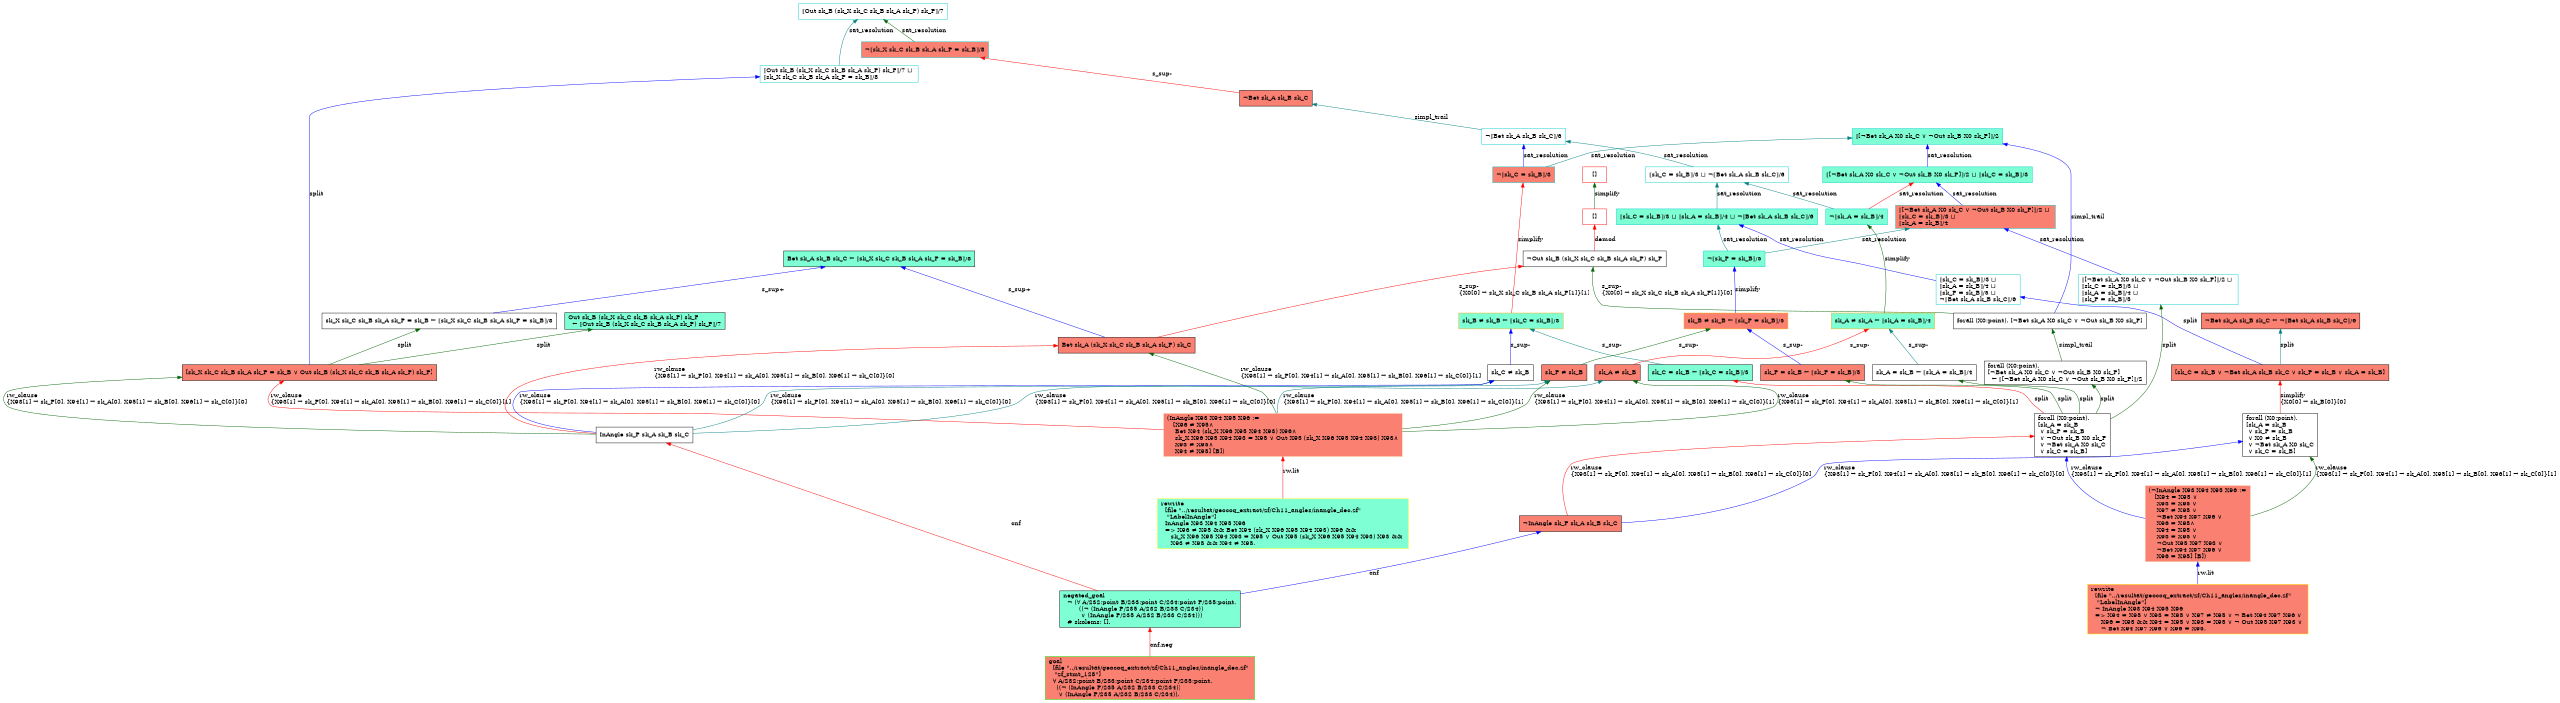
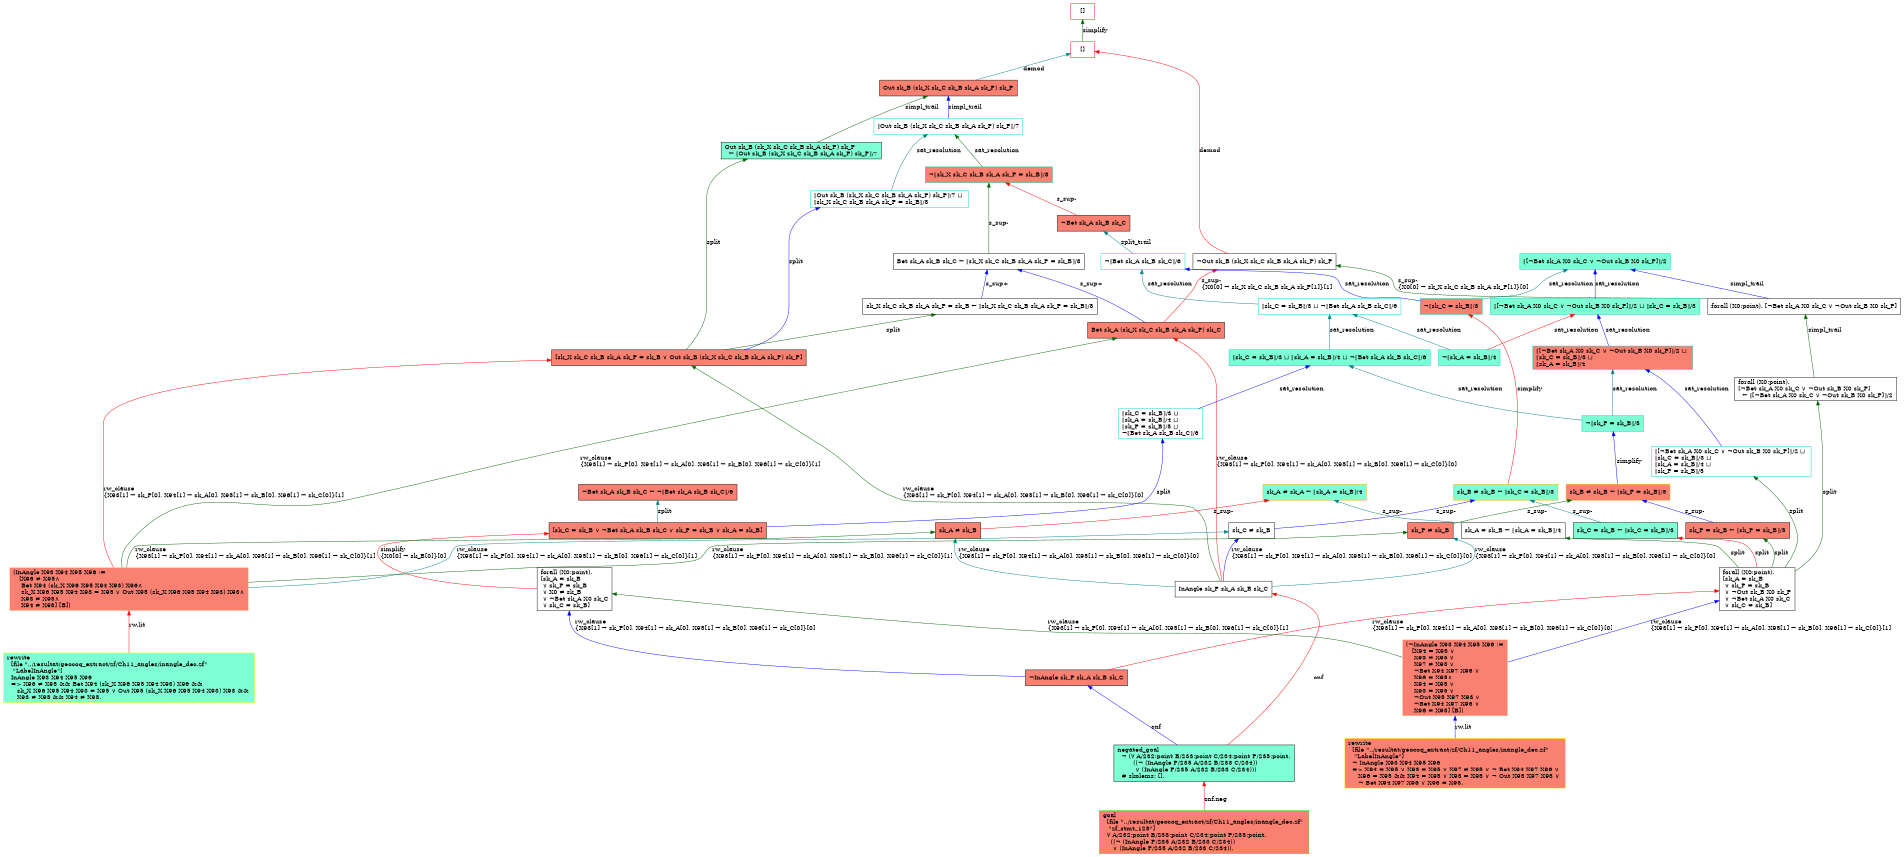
none -> (948, 88)
(1431, 117) -> (1136, 242)
none -> (989, 220)
(879, 259) -> (989, 262)
(1885, 265) -> none
